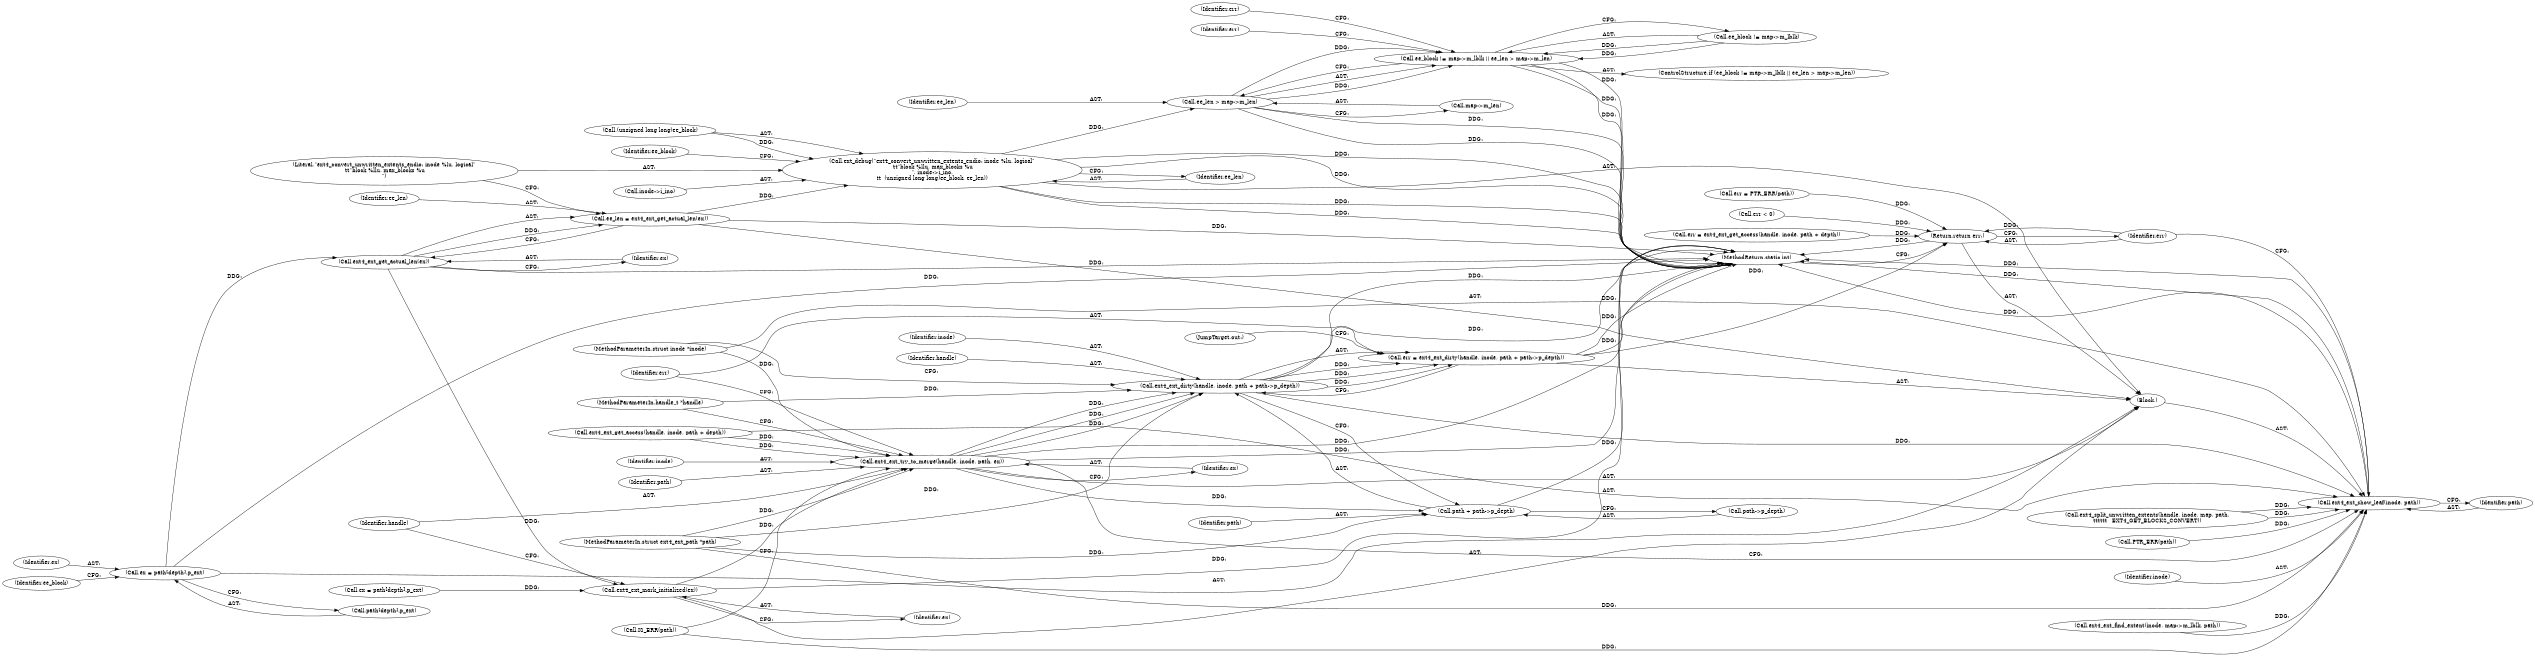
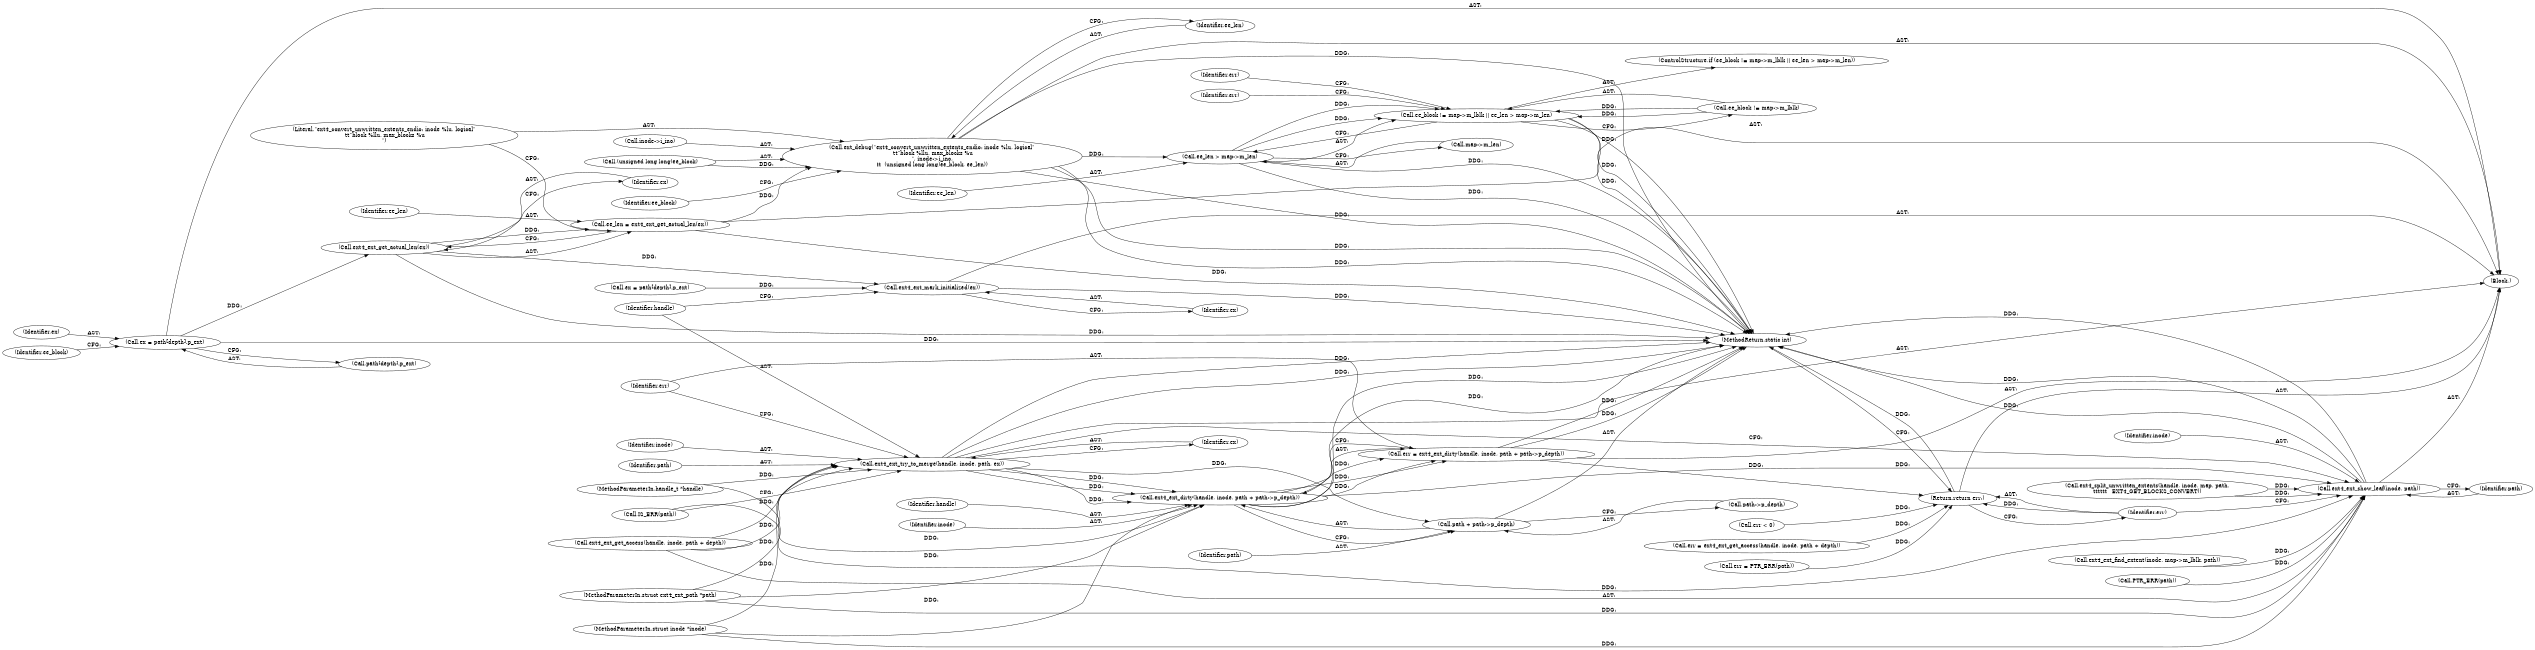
(1220, 338) -> none
(932, 372) -> (932, 600)
(767, 422) -> (767, 475)
(2271, 430) -> (2462, 401)
(1610, 443) -> (1610, 433)
(791, 518) -> none
(1068, 557) -> none
